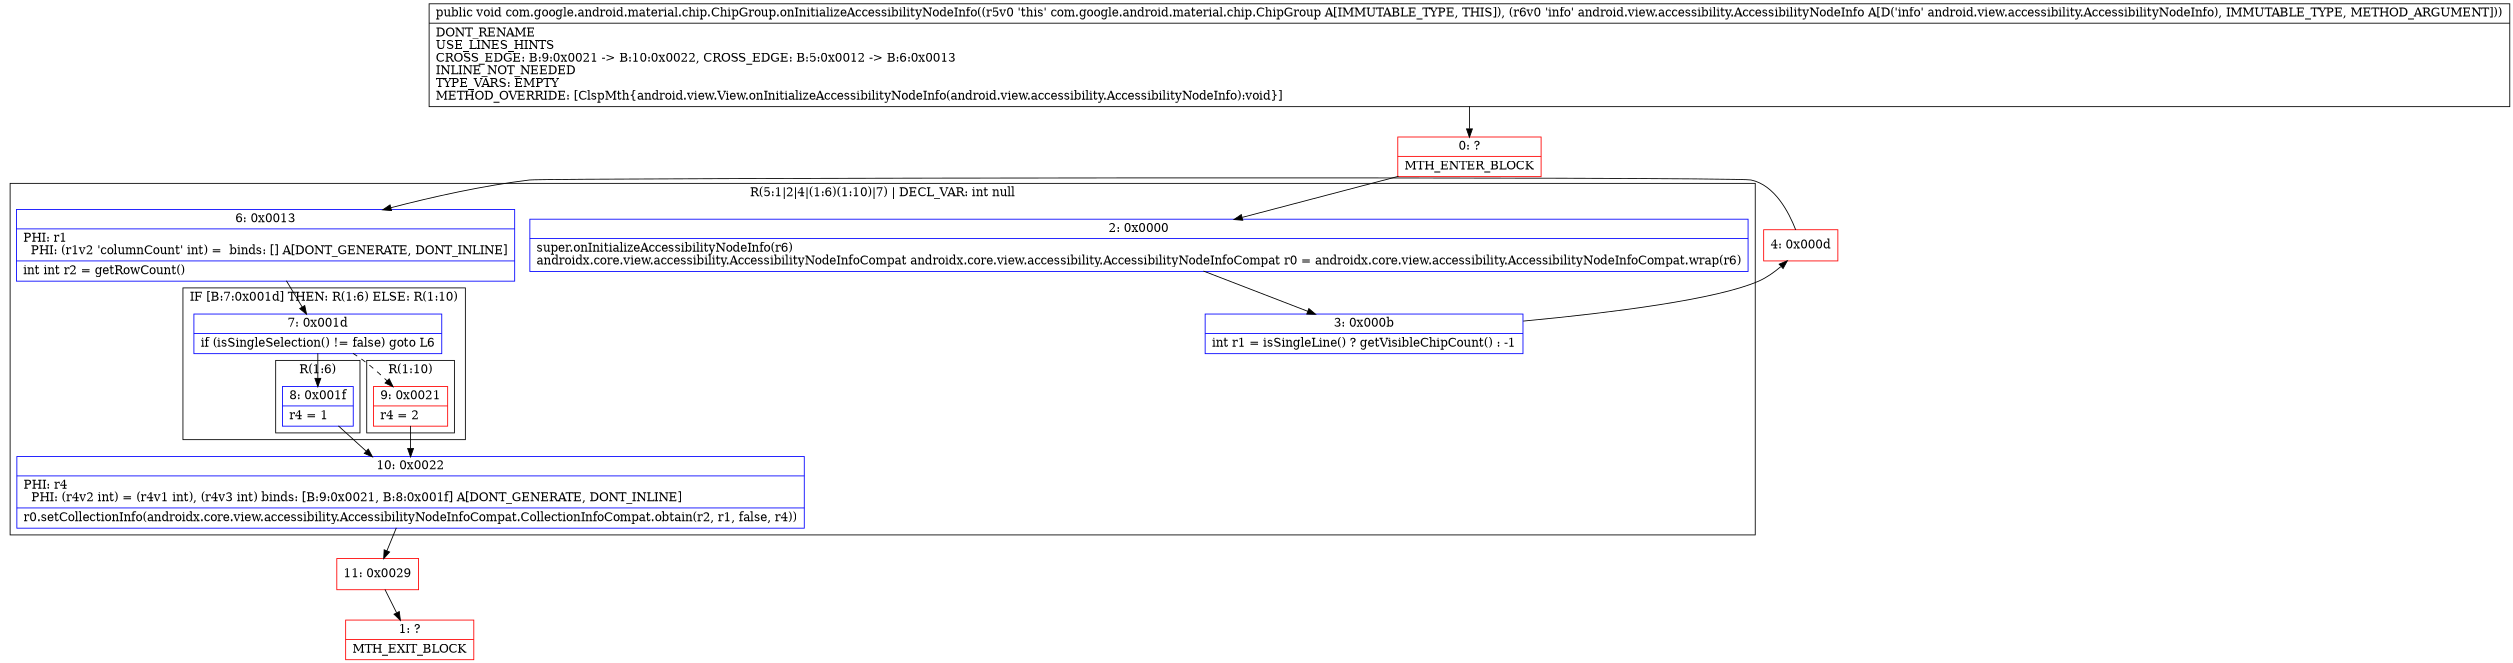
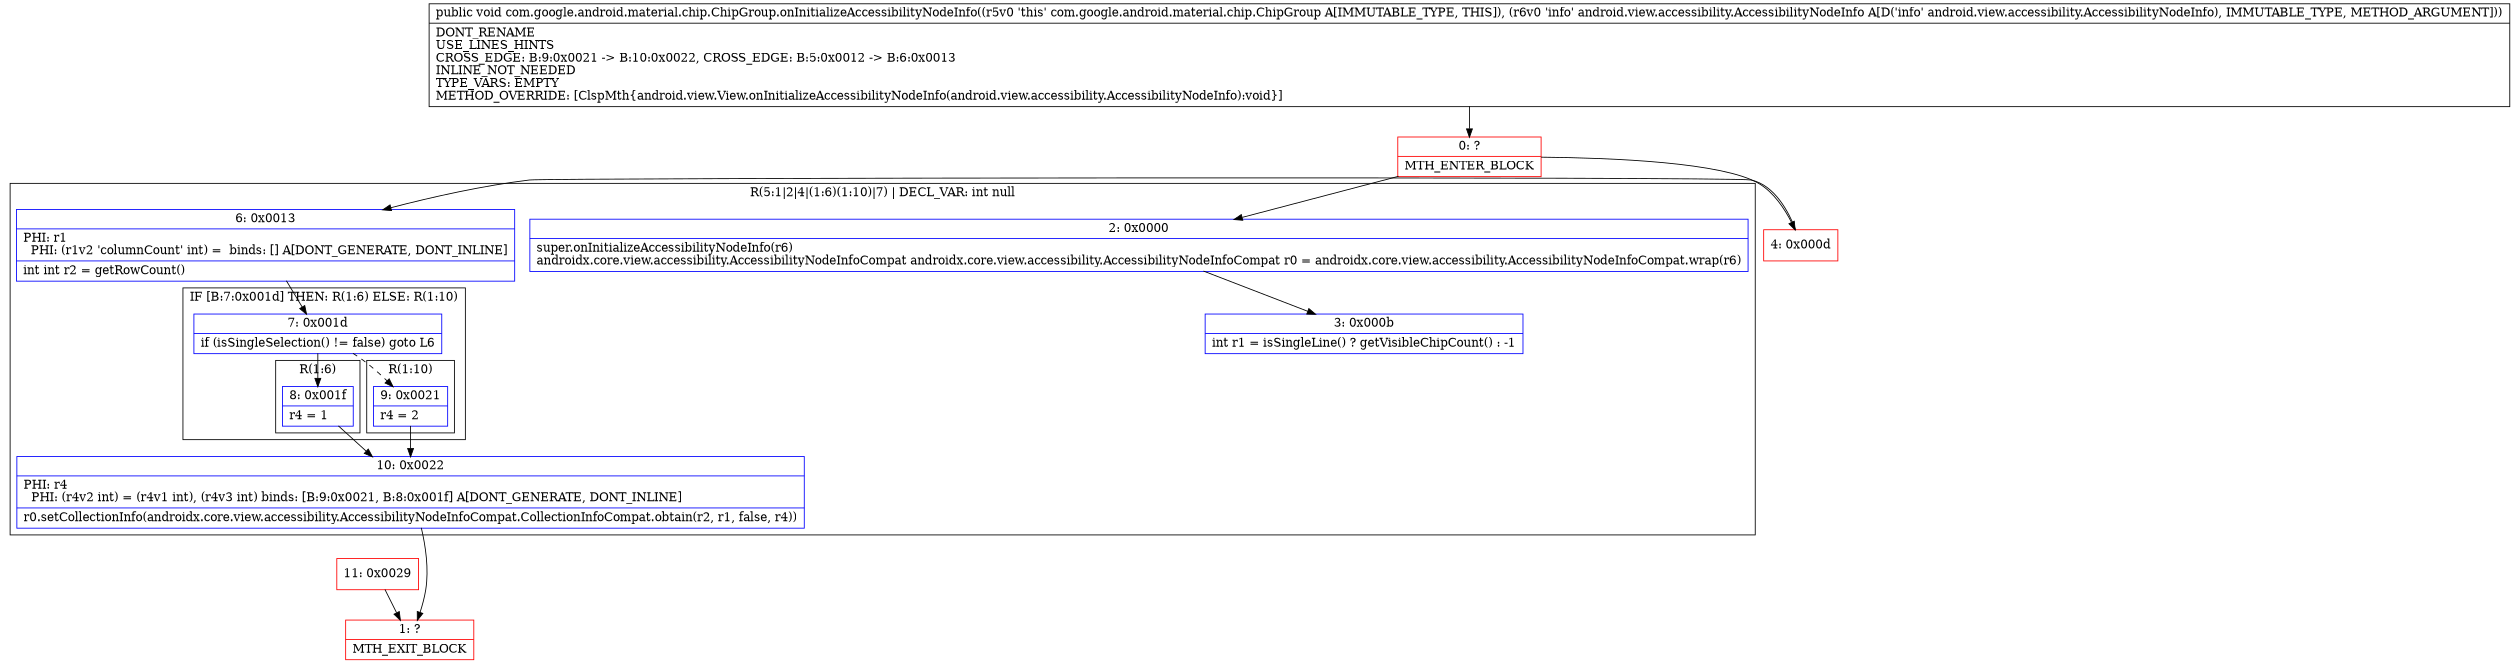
(1655, 305) -> (1677, 164)
(411, 406) -> (411, 406)
(391, 540) -> (427, 570)
